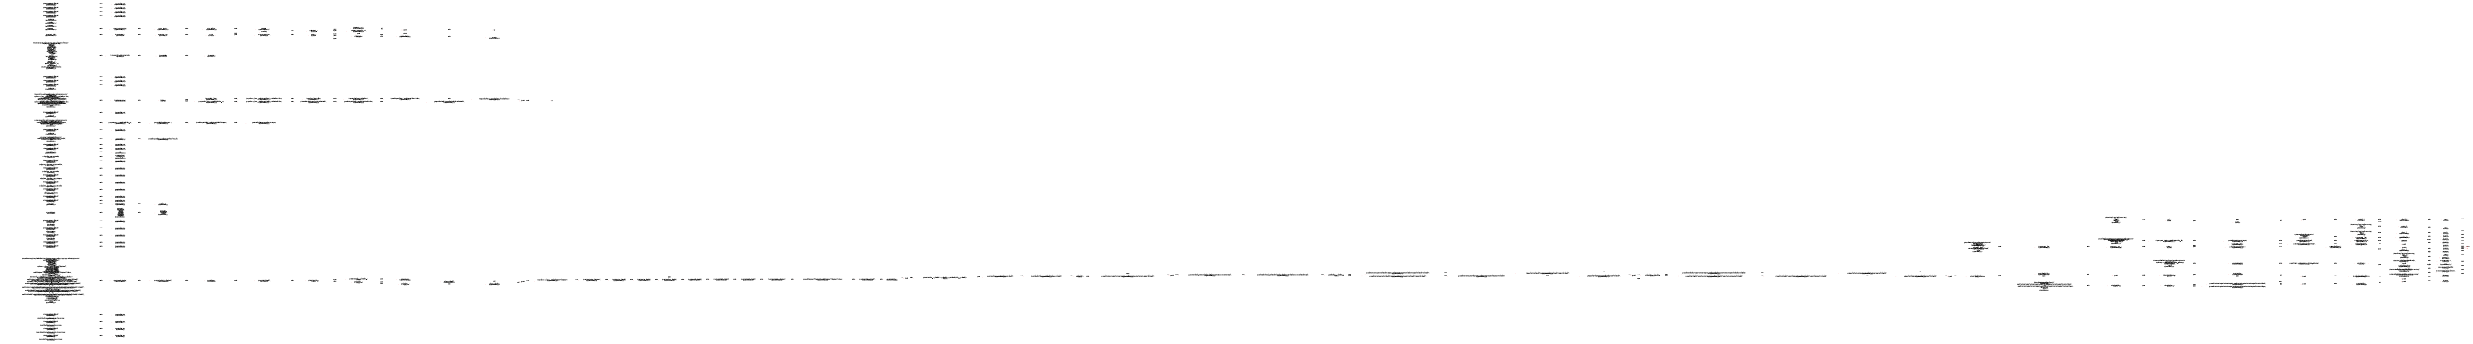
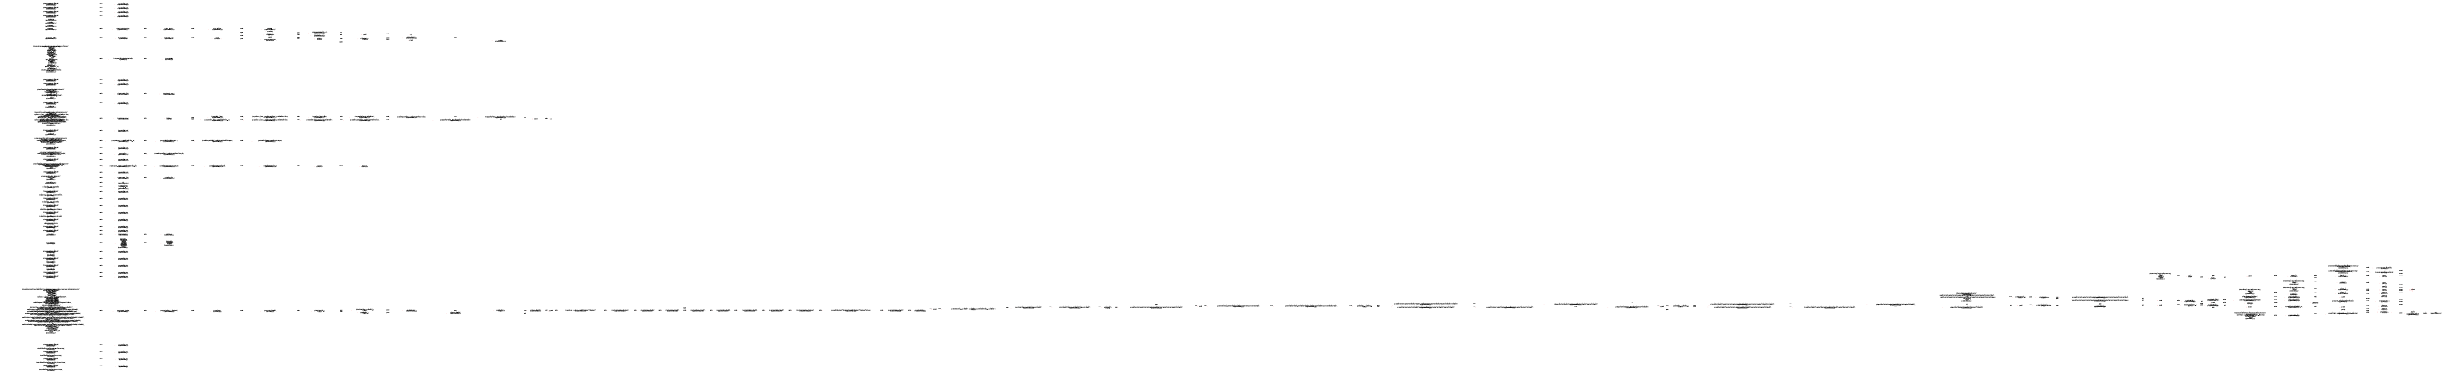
(287, 32) -> (243, 36)
(337, 35) -> (294, 38)
(211, 56) -> none
(51, 134) -> none
(2426, 233) -> (2365, 290)
(2446, 236) -> none
(2460, 241) -> none
(2169, 247) -> none
(2380, 250) -> (2362, 311)
(2425, 251) -> (2317, 294)
(2465, 269) -> (2282, 303)
(2261, 282) -> (2203, 304)
(381, 284) -> (457, 311)
